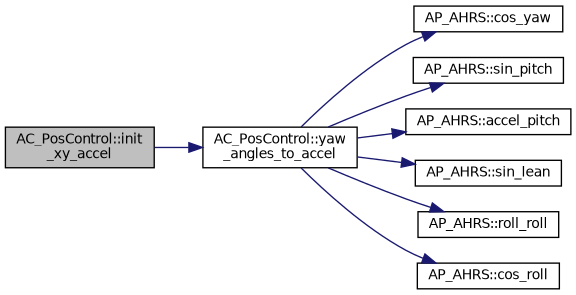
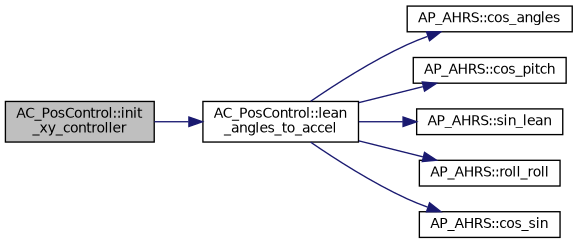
(488, 19) -> (490, 19)
(488, 70) -> none
(488, 122) -> (490, 70)
(80, 147) -> (80, 122)
(280, 147) -> (281, 122)
(488, 276) -> (490, 225)
